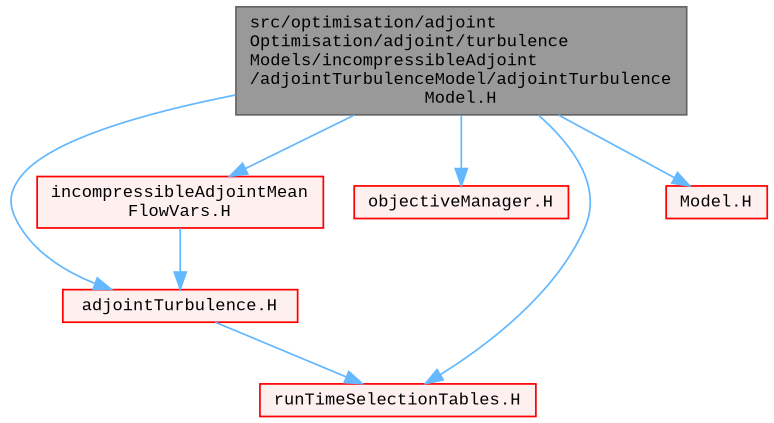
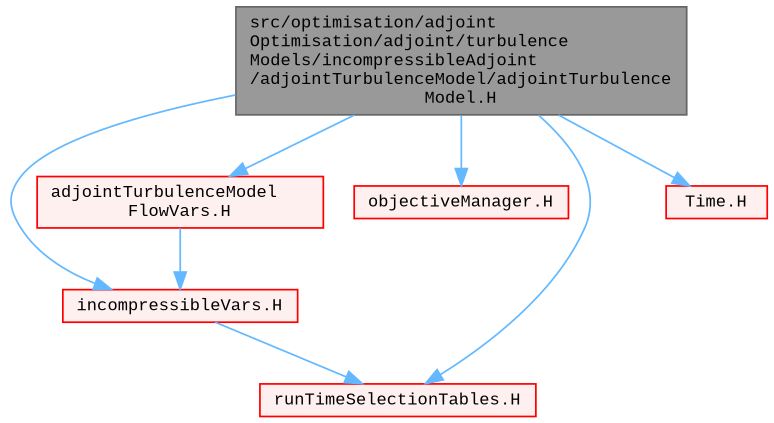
(180, 202) -> (180, 202)
(717, 202) -> (717, 202)
(180, 306) -> (180, 306)
